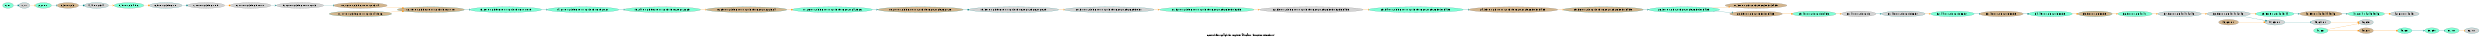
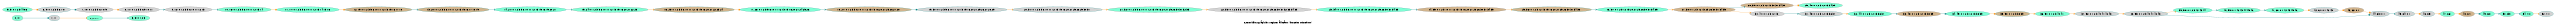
(68, 5) -> (139, 18)
(96, 5) -> none
(360, 5) -> (244, 10)
(393, 7) -> (273, 10)
(506, 10) -> (453, 10)
(832, 10) -> (780, 10)
none -> (2340, 10)
(1722, 12) -> (1737, 7)
(360, 14) -> (308, 10)
(1838, 14) -> (1739, 12)
(2275, 14) -> (2193, 10)
(2321, 14) -> (2239, 10)
(2366, 14) -> (2285, 10)
(2343, 27) -> (2437, 14)
(2385, 31) -> (2477, 14)
(2452, 31) -> (2527, 14)
